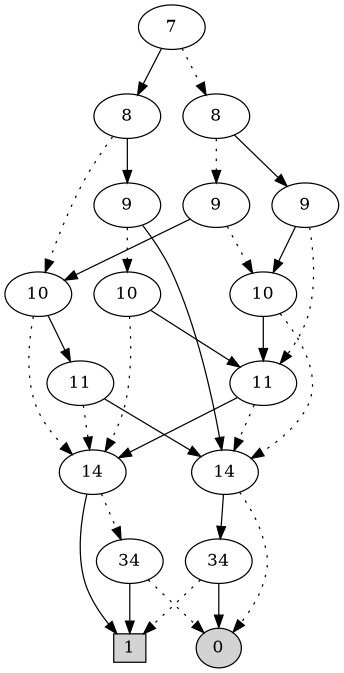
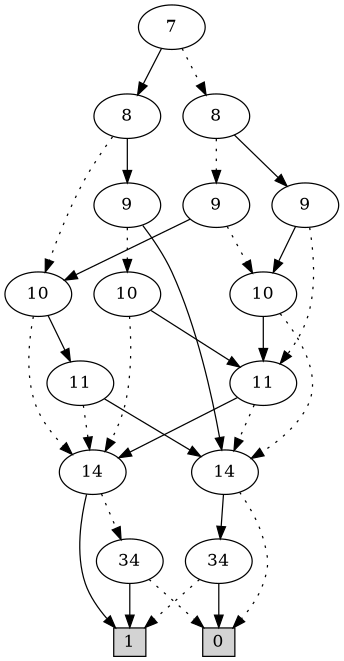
(219, 648) -> (219, 642)
